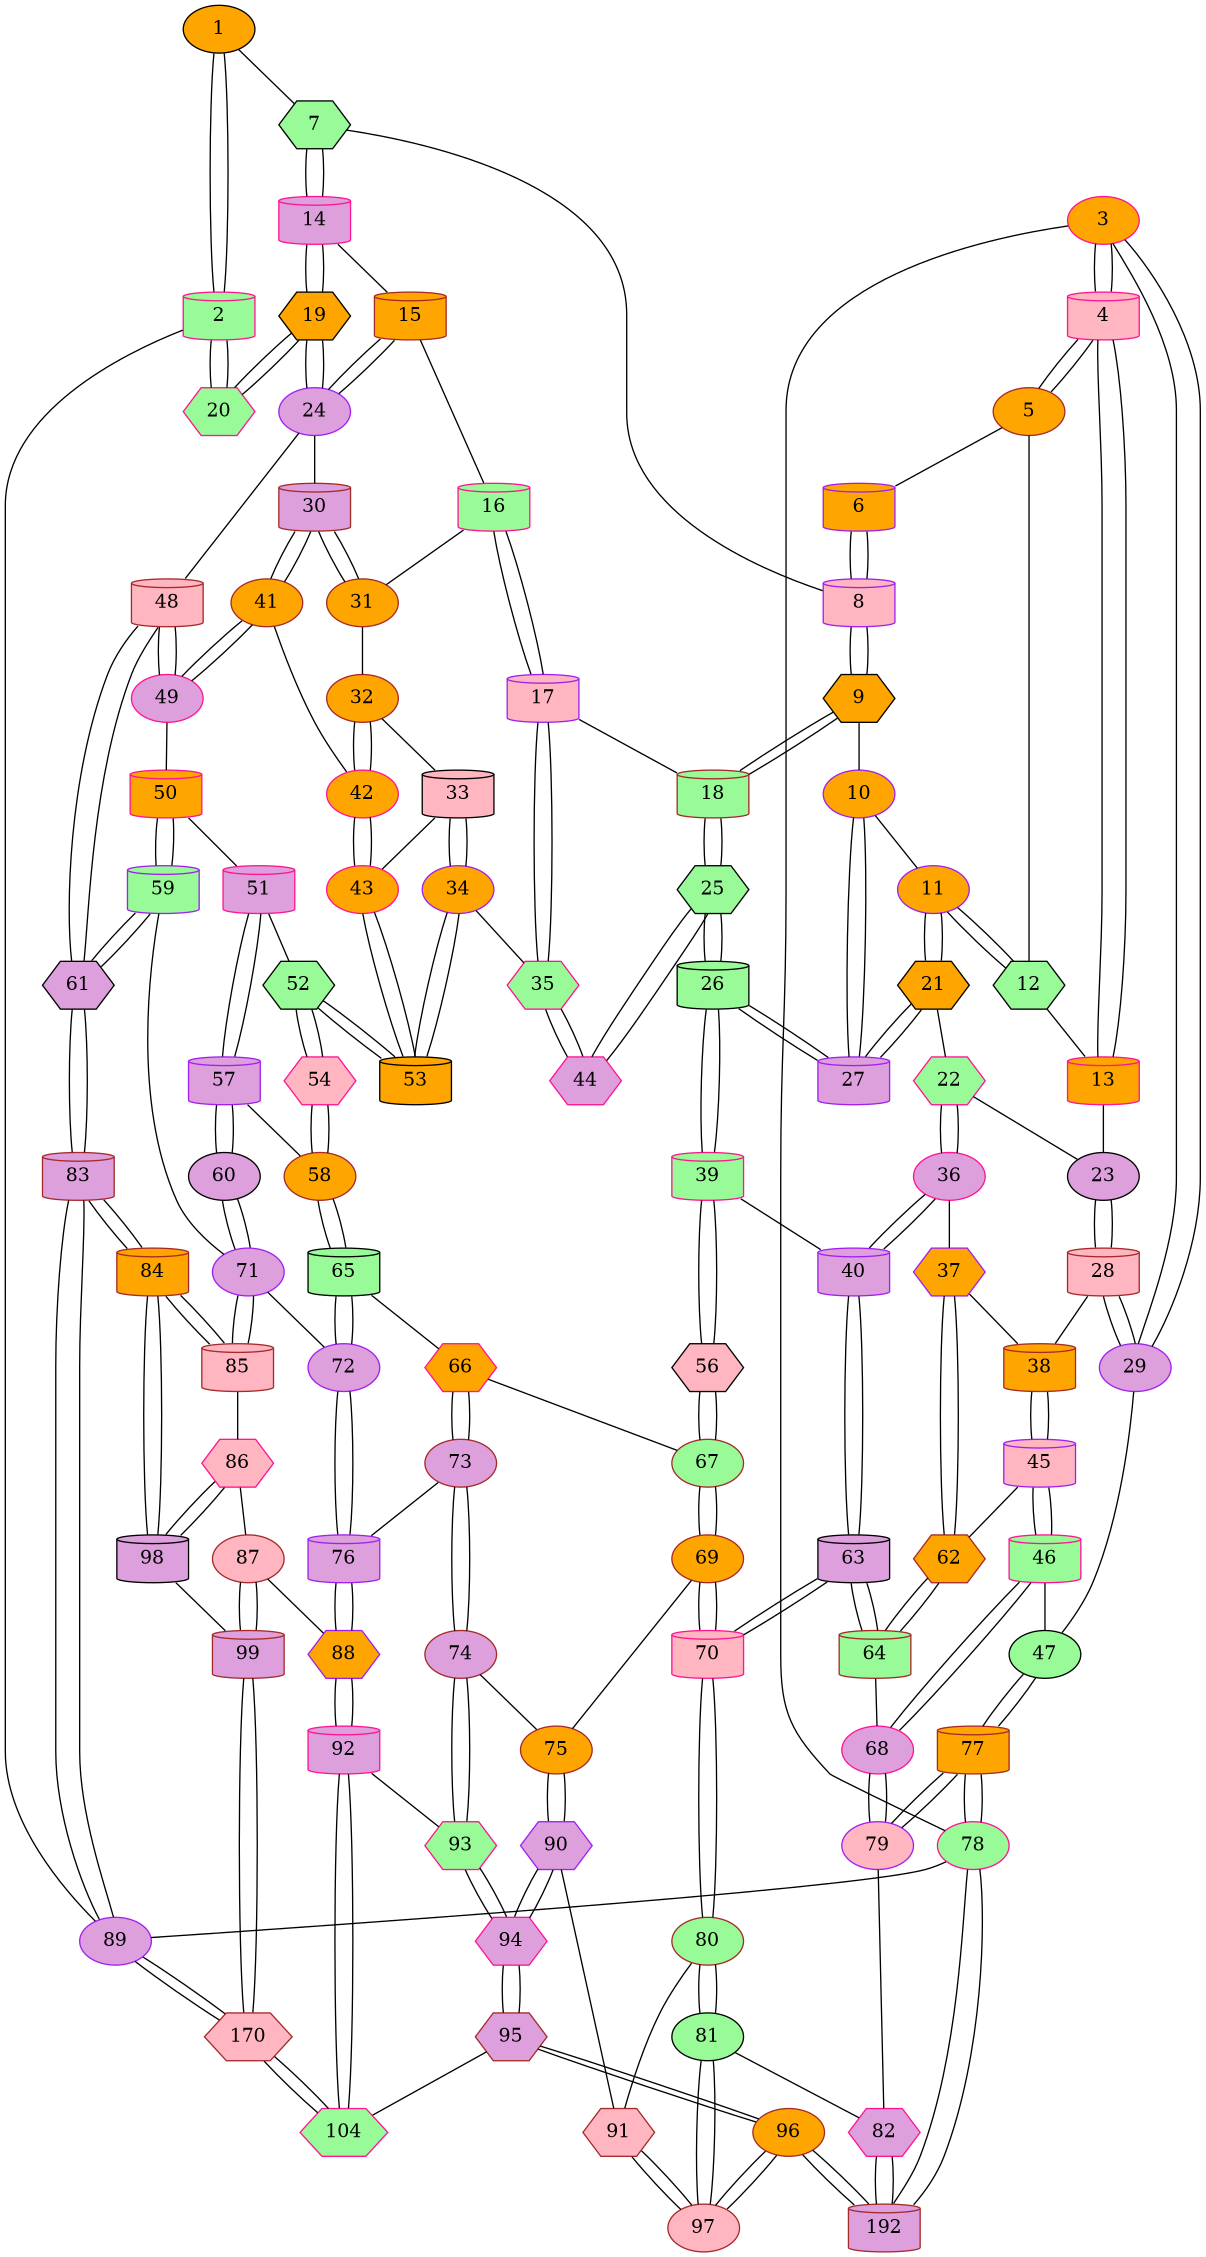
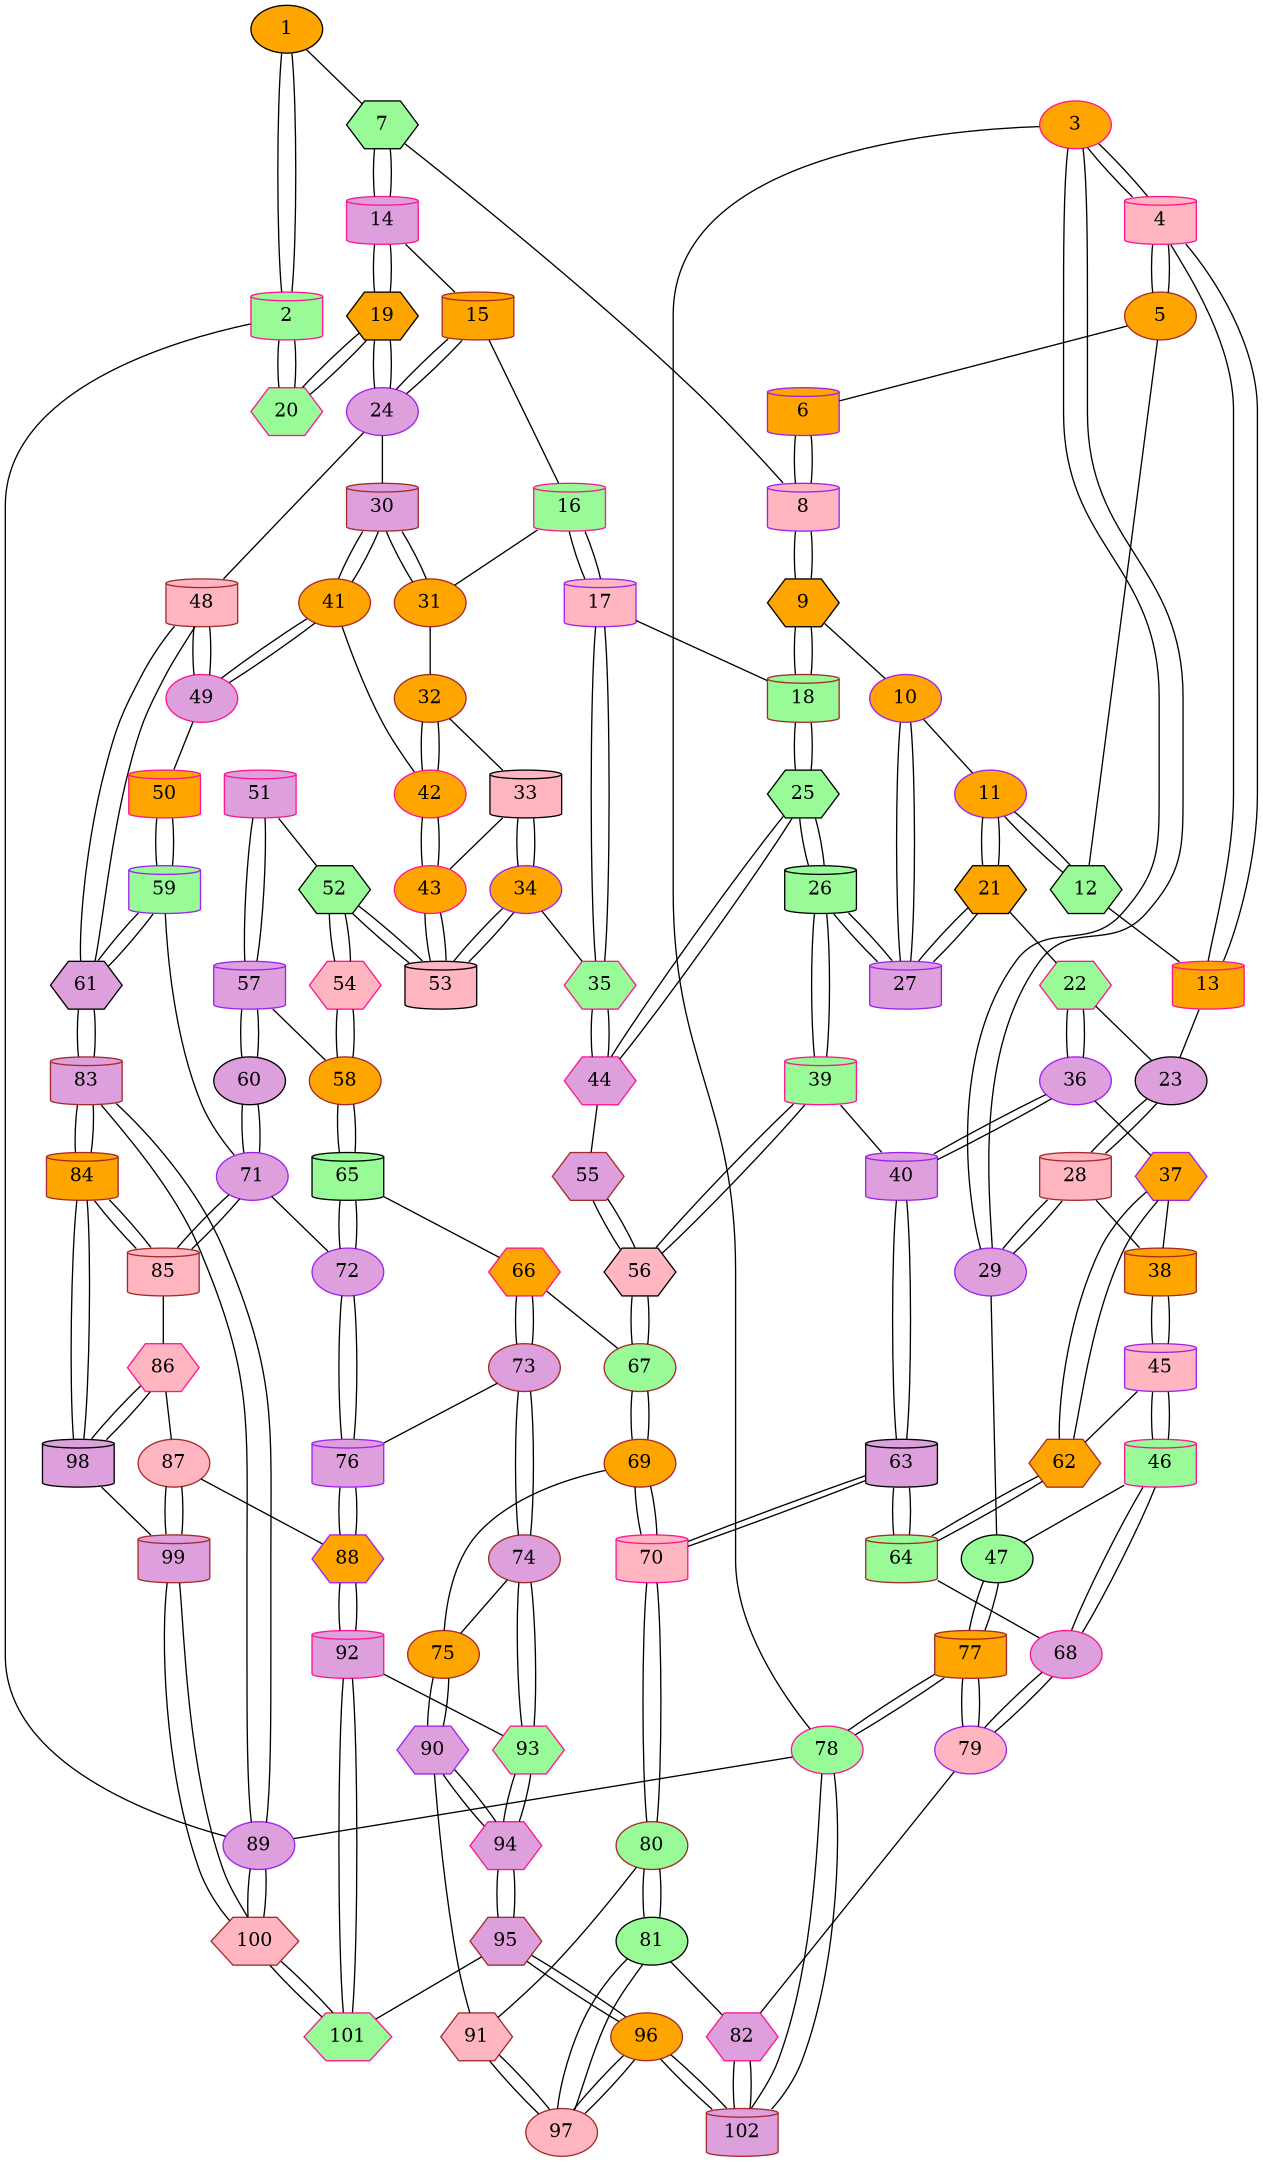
(213, 842) -> none
(416, 1081) -> (441, 985)
none -> (588, 1176)
(949, 1176) -> (1076, 1081)
(248, 2037) -> (255, 1941)
(344, 2132) -> (348, 2037)
(884, 2228) -> (742, 2132)
